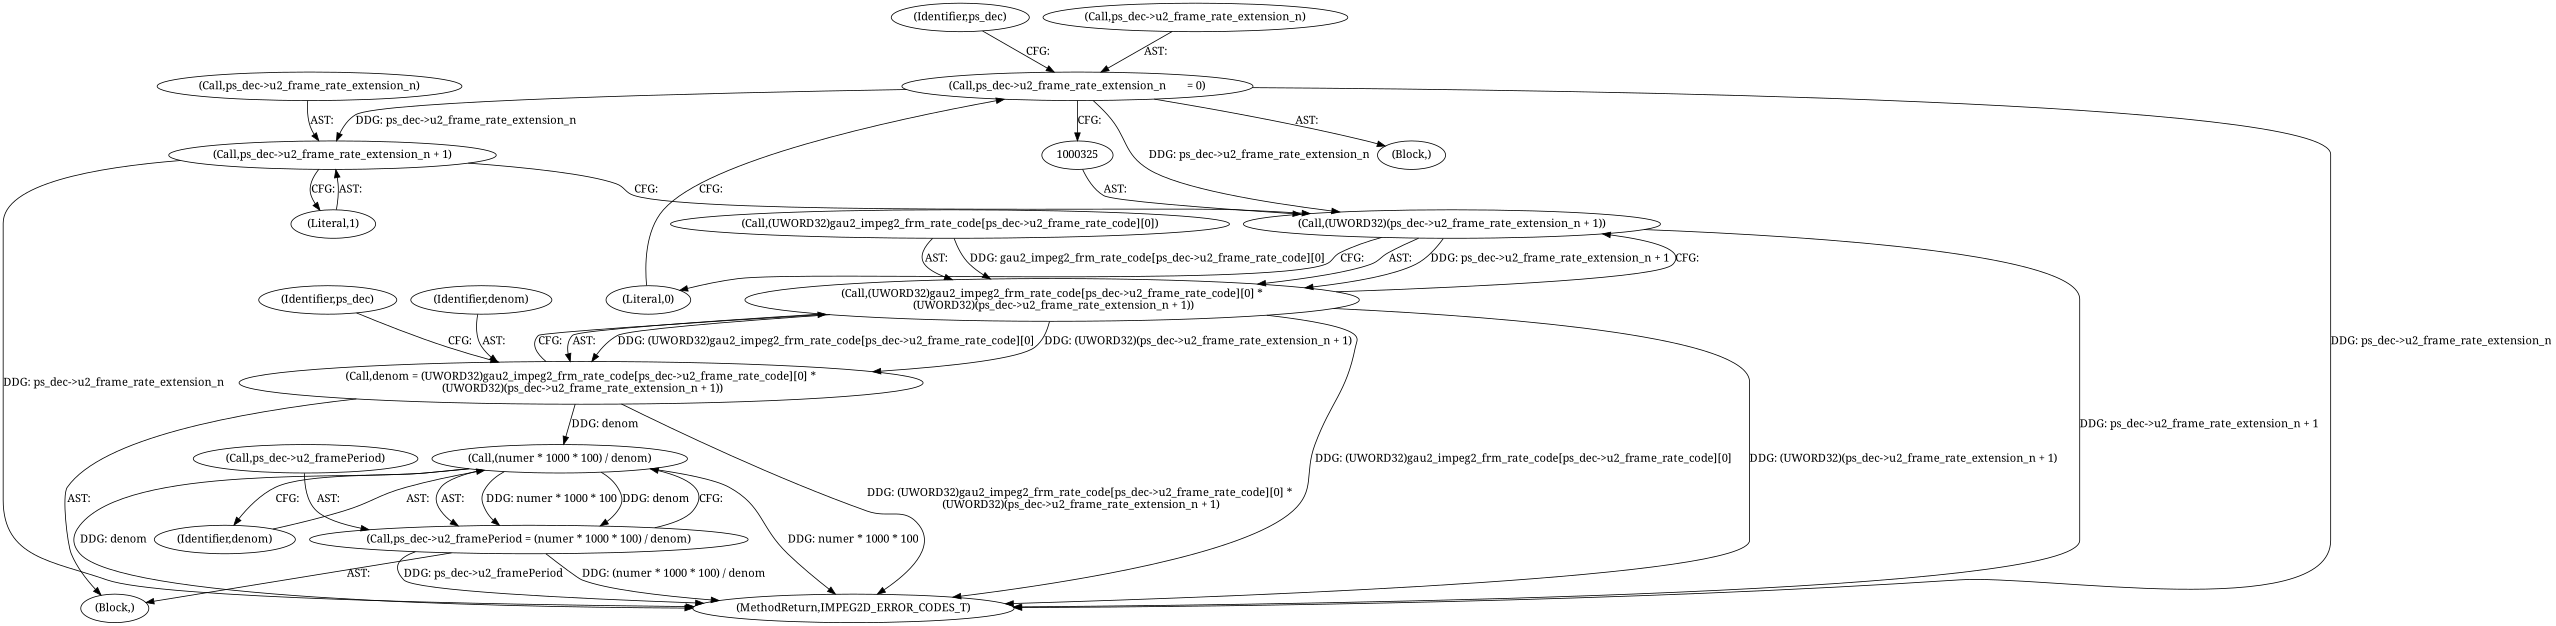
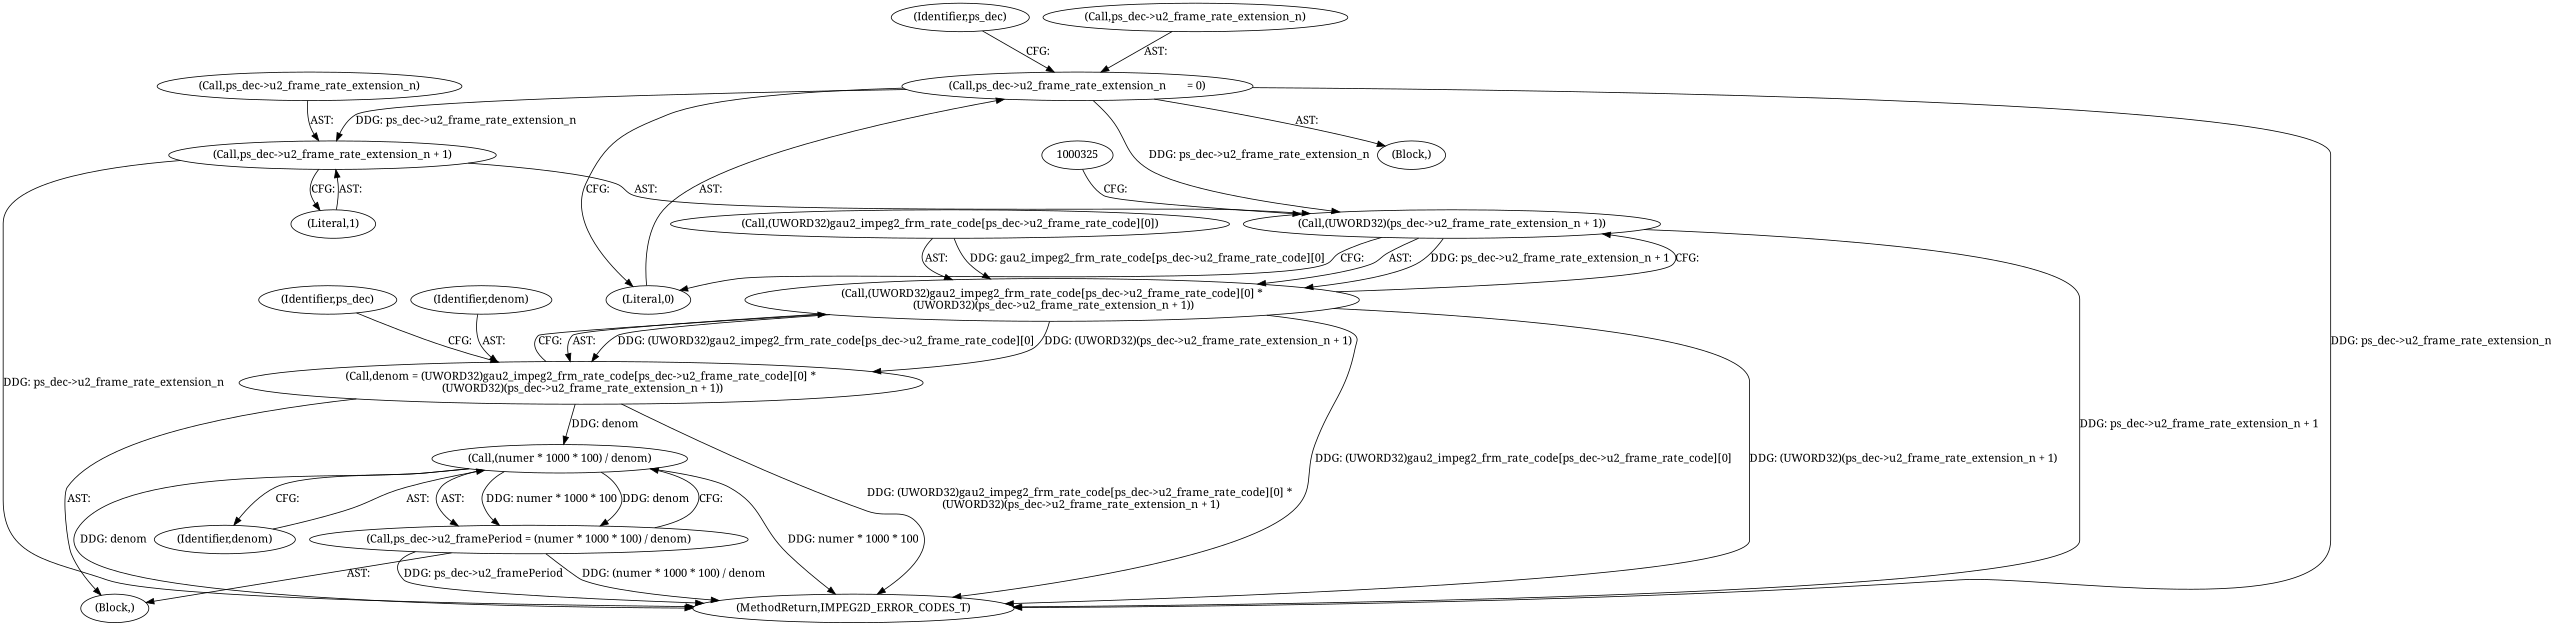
(1077, 117) -> (675, 112)
(648, 190) -> (648, 190)
(712, 190) -> (712, 190)
(1117, 190) -> (1117, 190)
(306, 459) -> none
